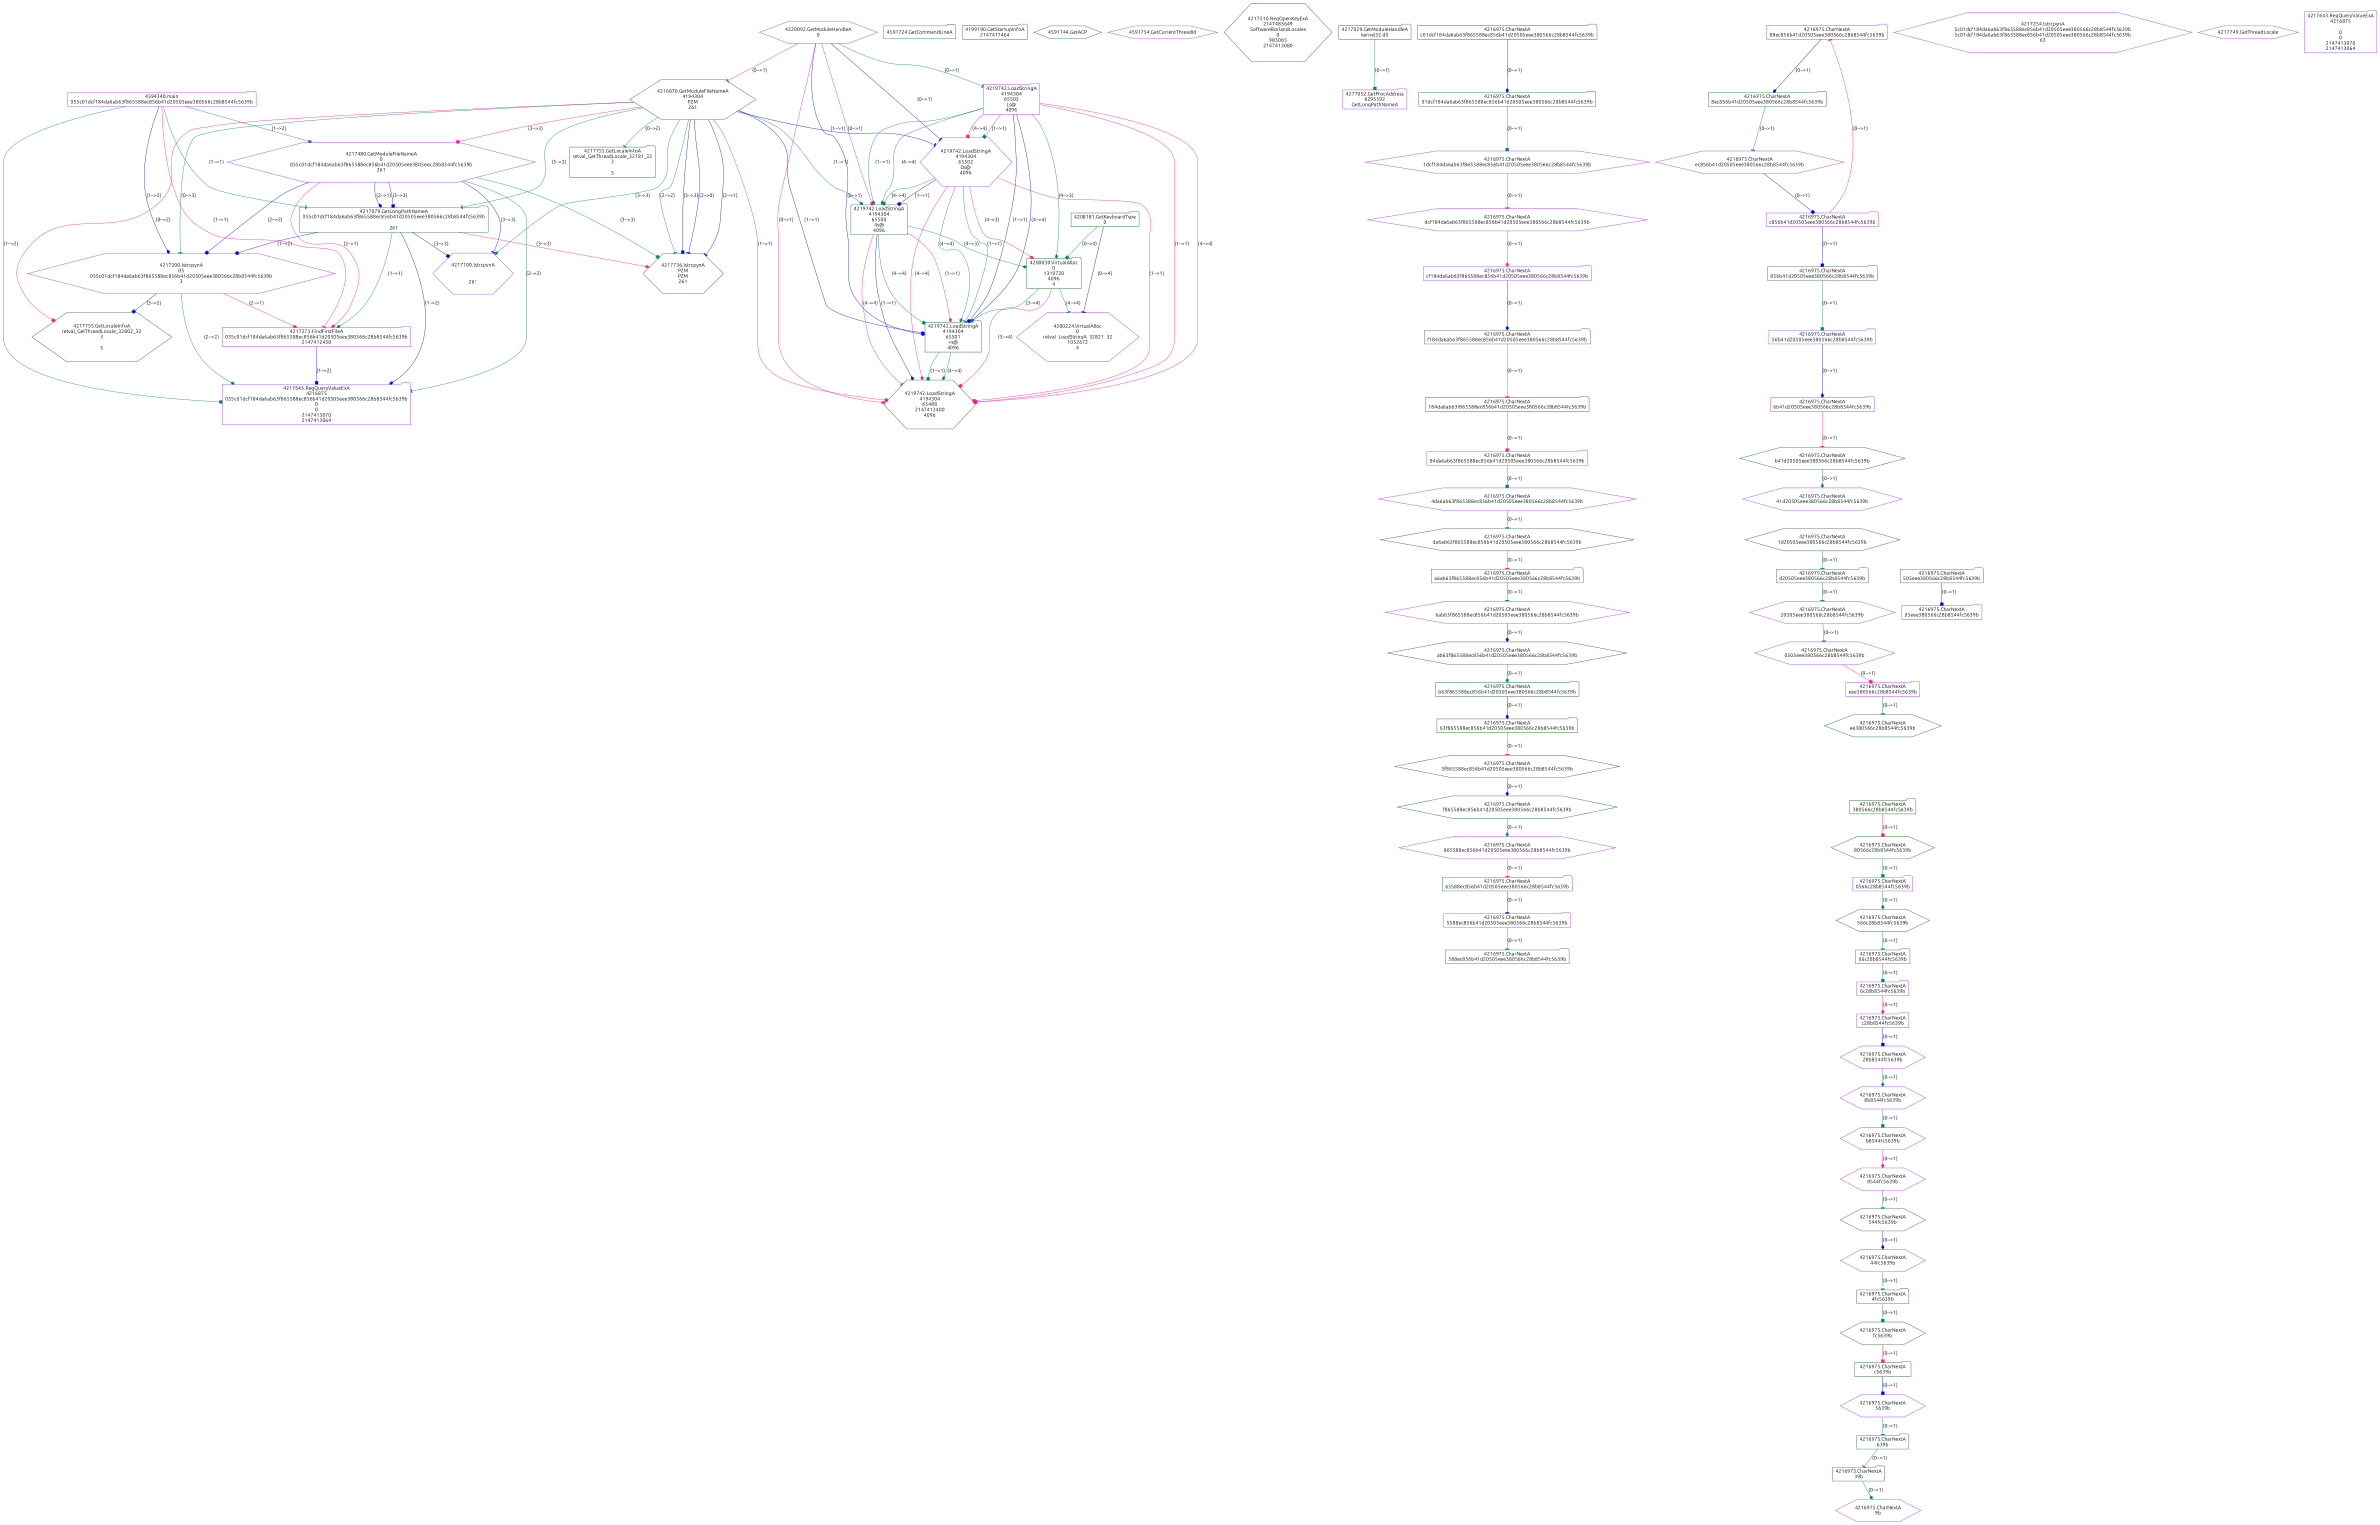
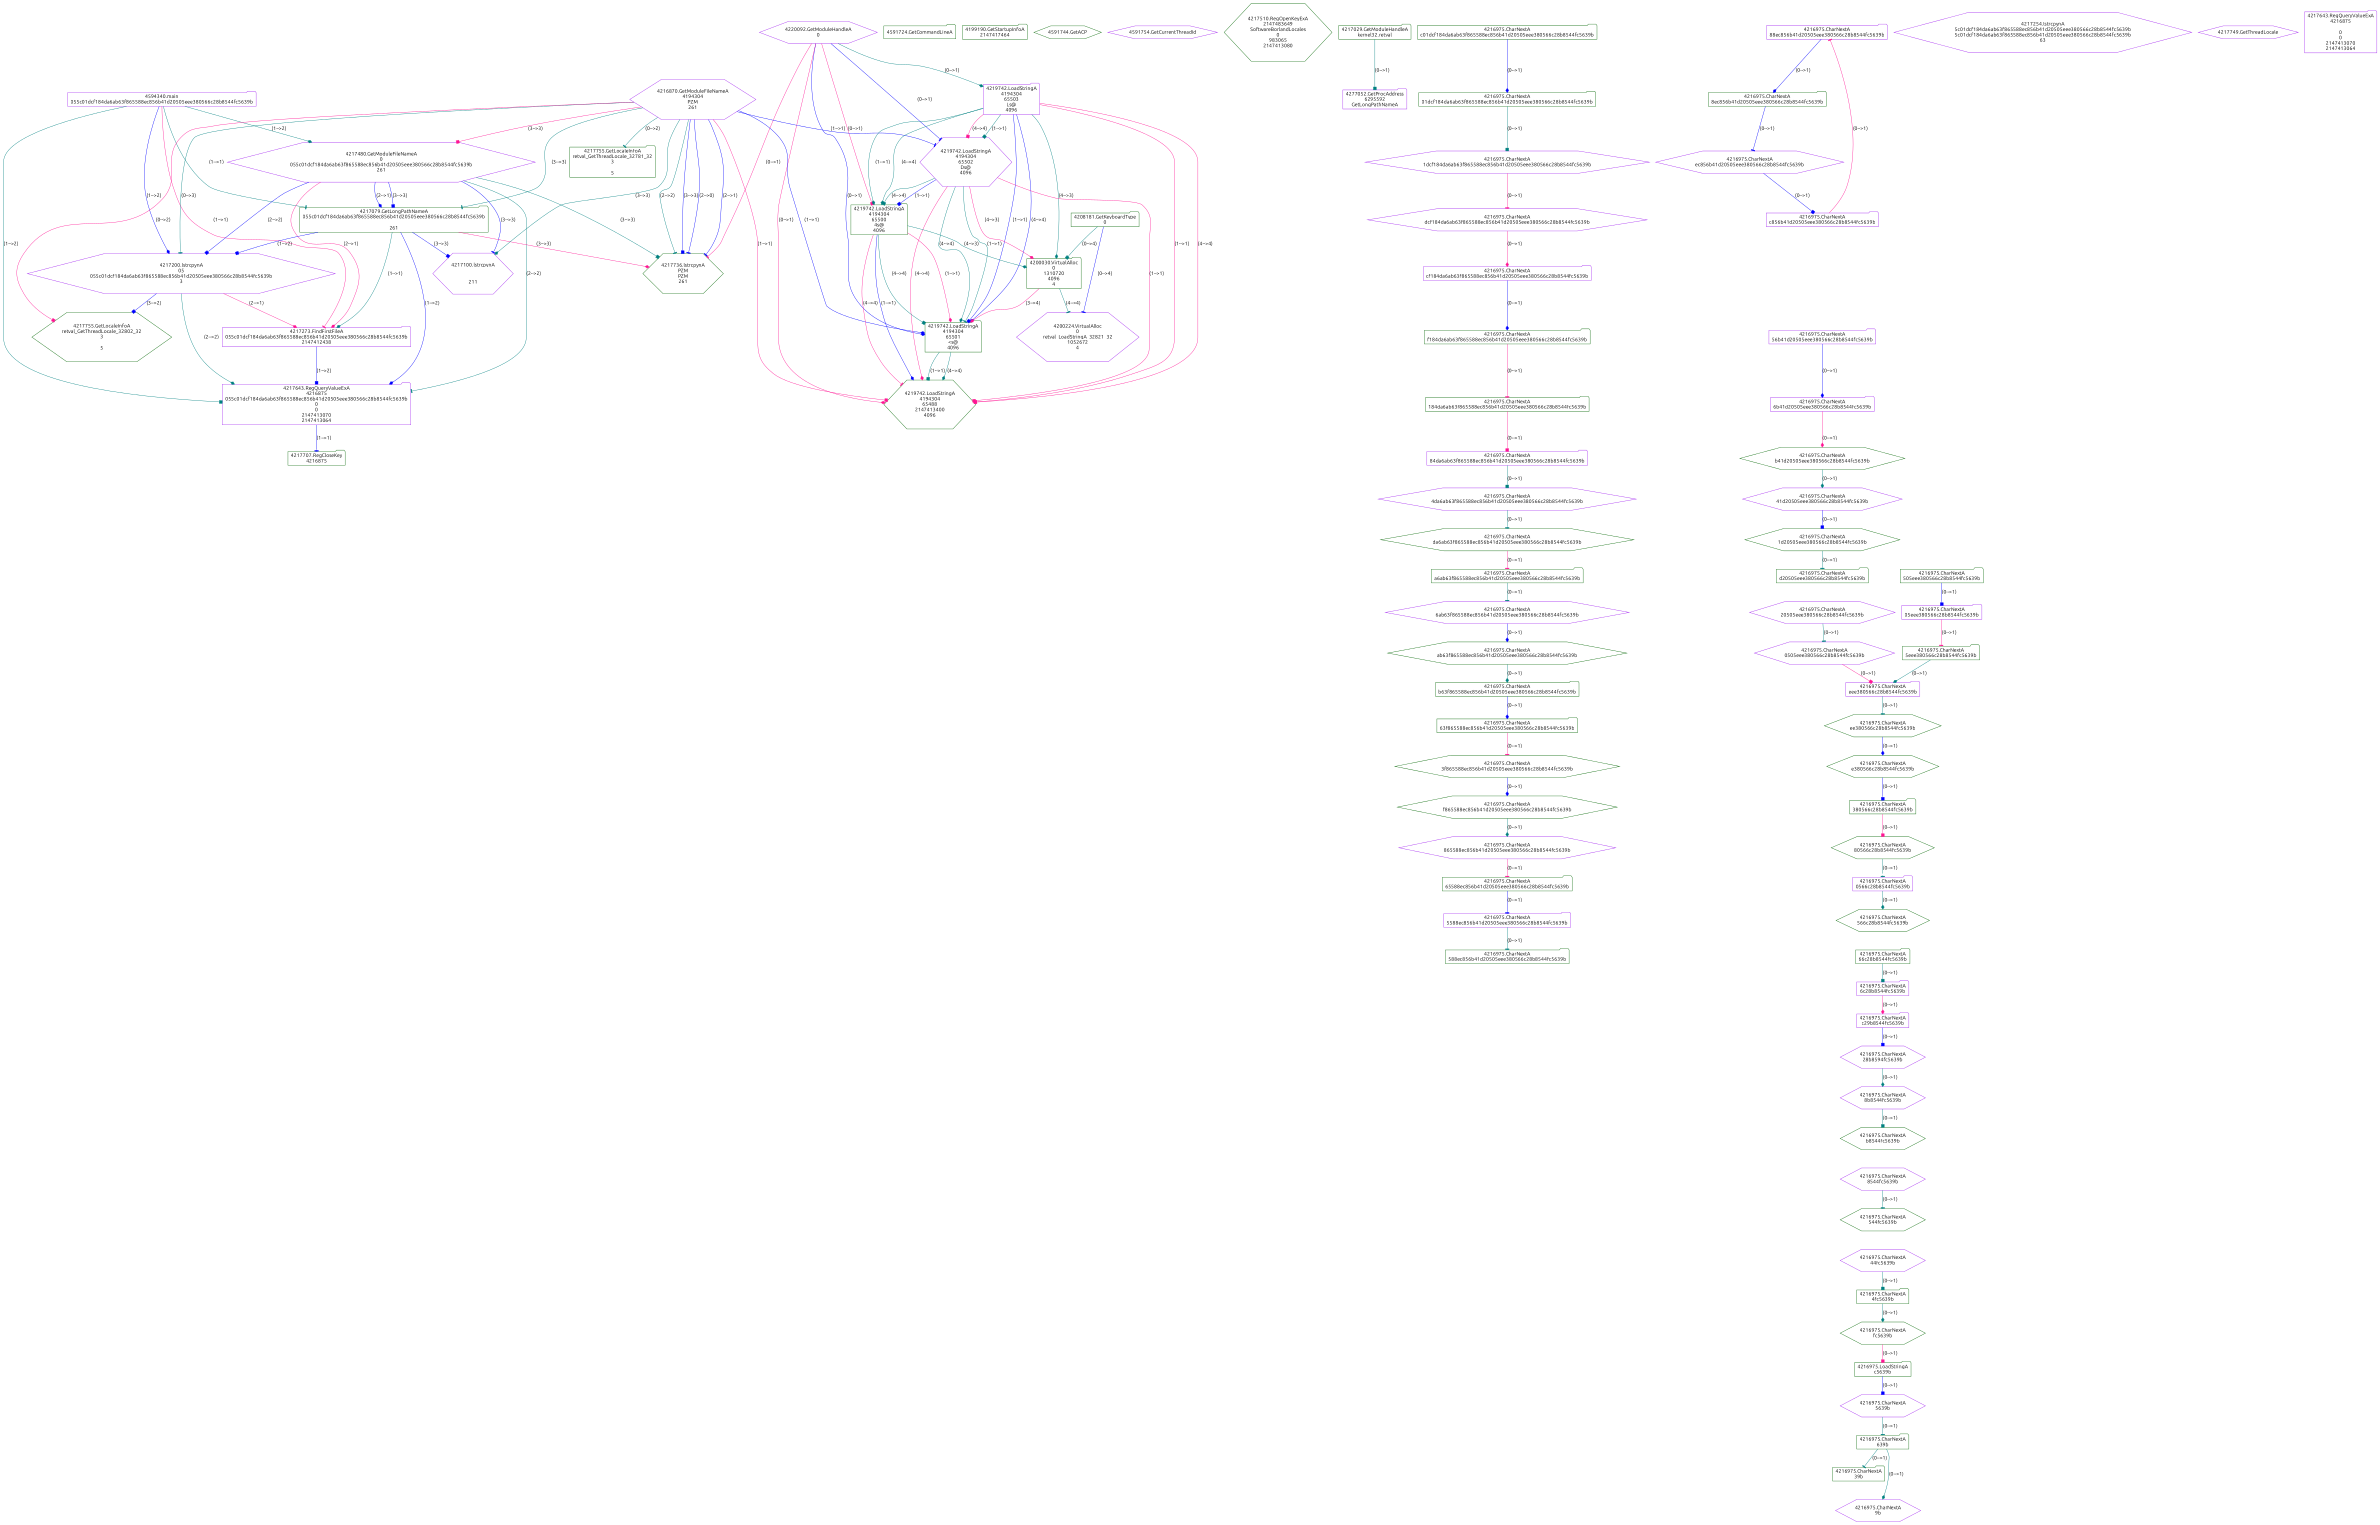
(1375, 32) -> (1375, 32)
(763, 62) -> (761, 151)
(910, 65) -> (910, 65)
(693, 99) -> (693, 99)
(1759, 128) -> (1759, 128)
(802, 152) -> none
(473, 274) -> (473, 274)
(1822, 274) -> none
(1018, 306) -> (1009, 309)
(992, 320) -> none
(1822, 428) -> (1822, 428)
none -> (317, 458)
none -> (1822, 518)
(1822, 591) -> none
none -> (1941, 653)
none -> (1883, 766)
(1883, 866) -> (1883, 866)
(1883, 940) -> none
(1883, 1021) -> (1883, 1021)
(1883, 1057) -> (1883, 1057)
(1883, 1138) -> (1883, 1138)
(1883, 1157) -> none
(1883, 1238) -> none
(1883, 1279) -> (1883, 1279)
(1883, 1311) -> (1883, 1311)
(1883, 1369) -> (1883, 1369)
(1866, 1488) -> (1889, 1472)
